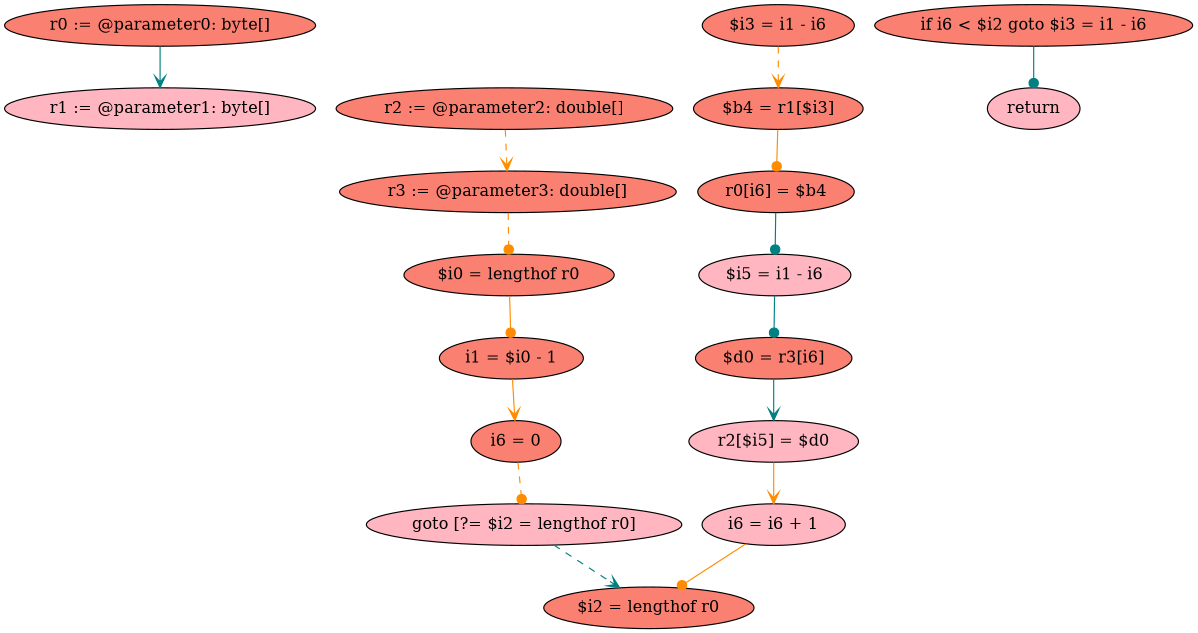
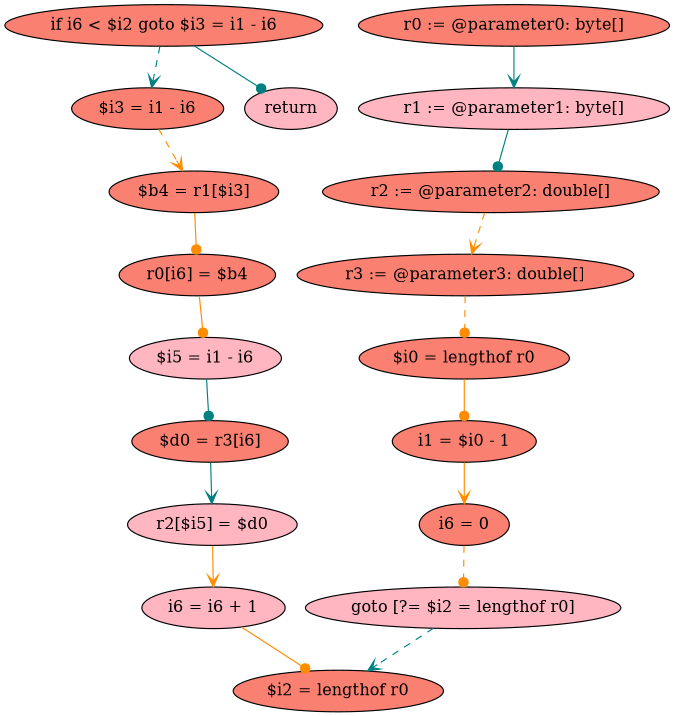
none -> (157, 61)
none -> (504, 146)
(775, 229) -> (201, 312)
